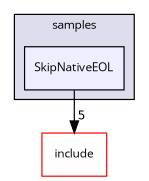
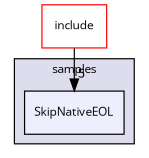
(74, 107) -> (74, 66)
